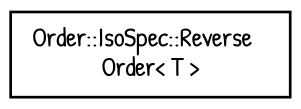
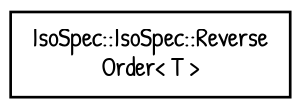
(150, 55) -> (150, 55)
